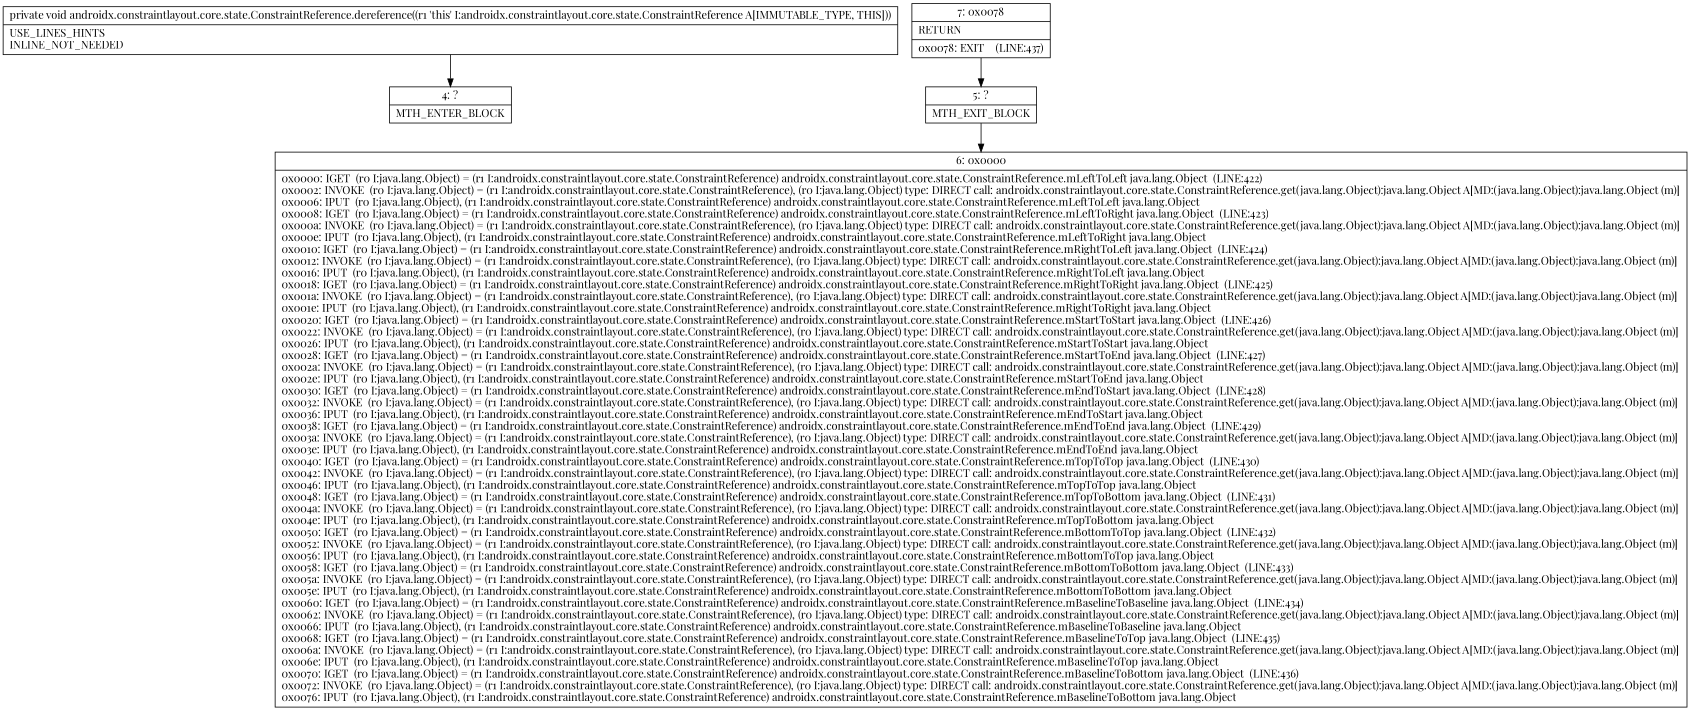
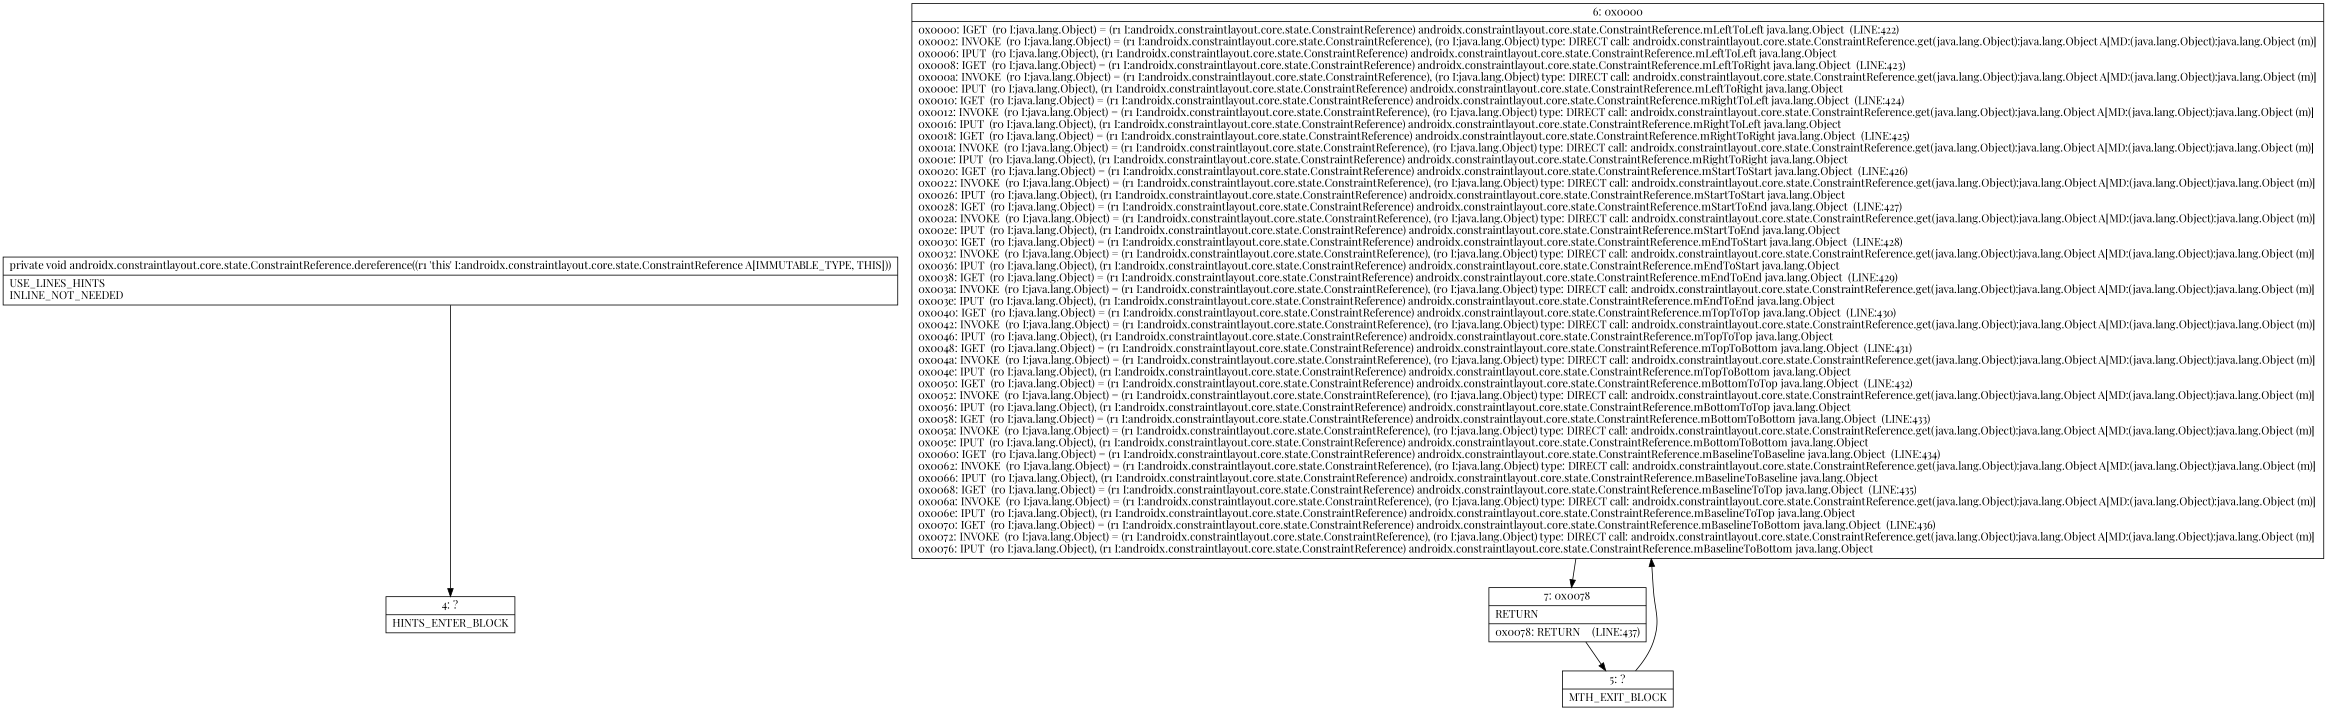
(981, 48) -> (1568, 632)
(450, 114) -> (450, 623)
none -> (1574, 569)
